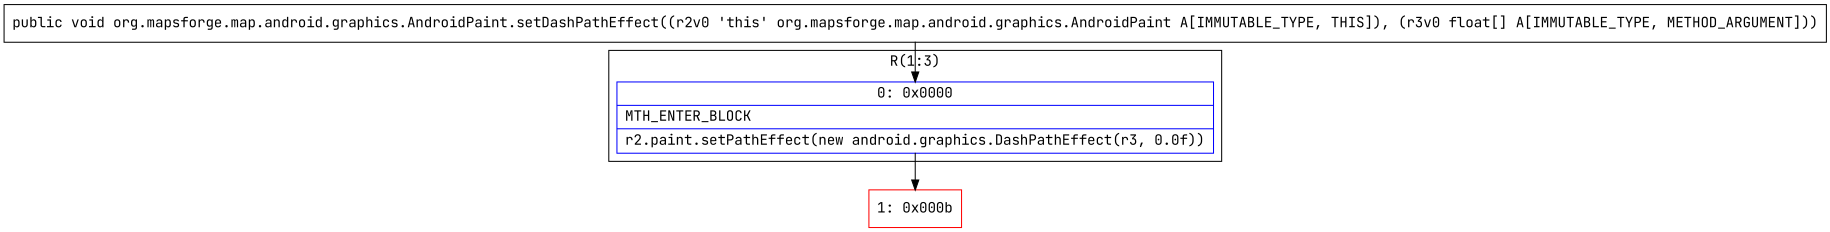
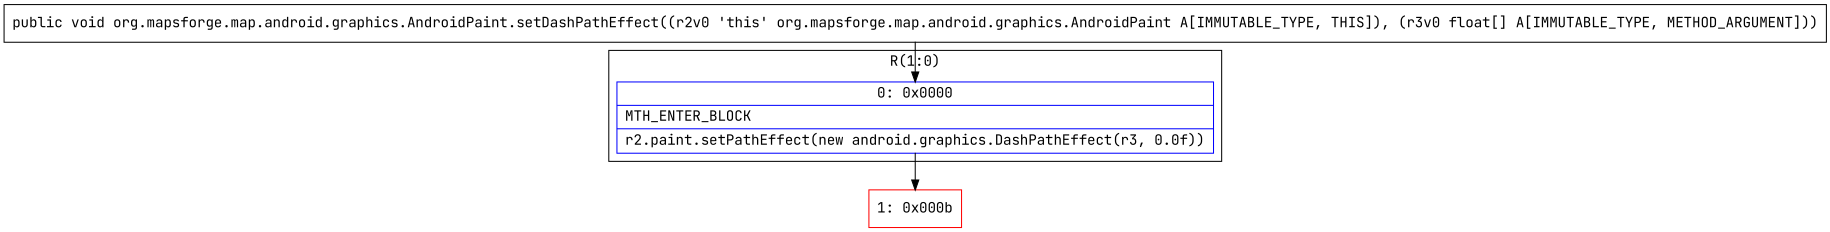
(915, 62) -> (915, 62)
